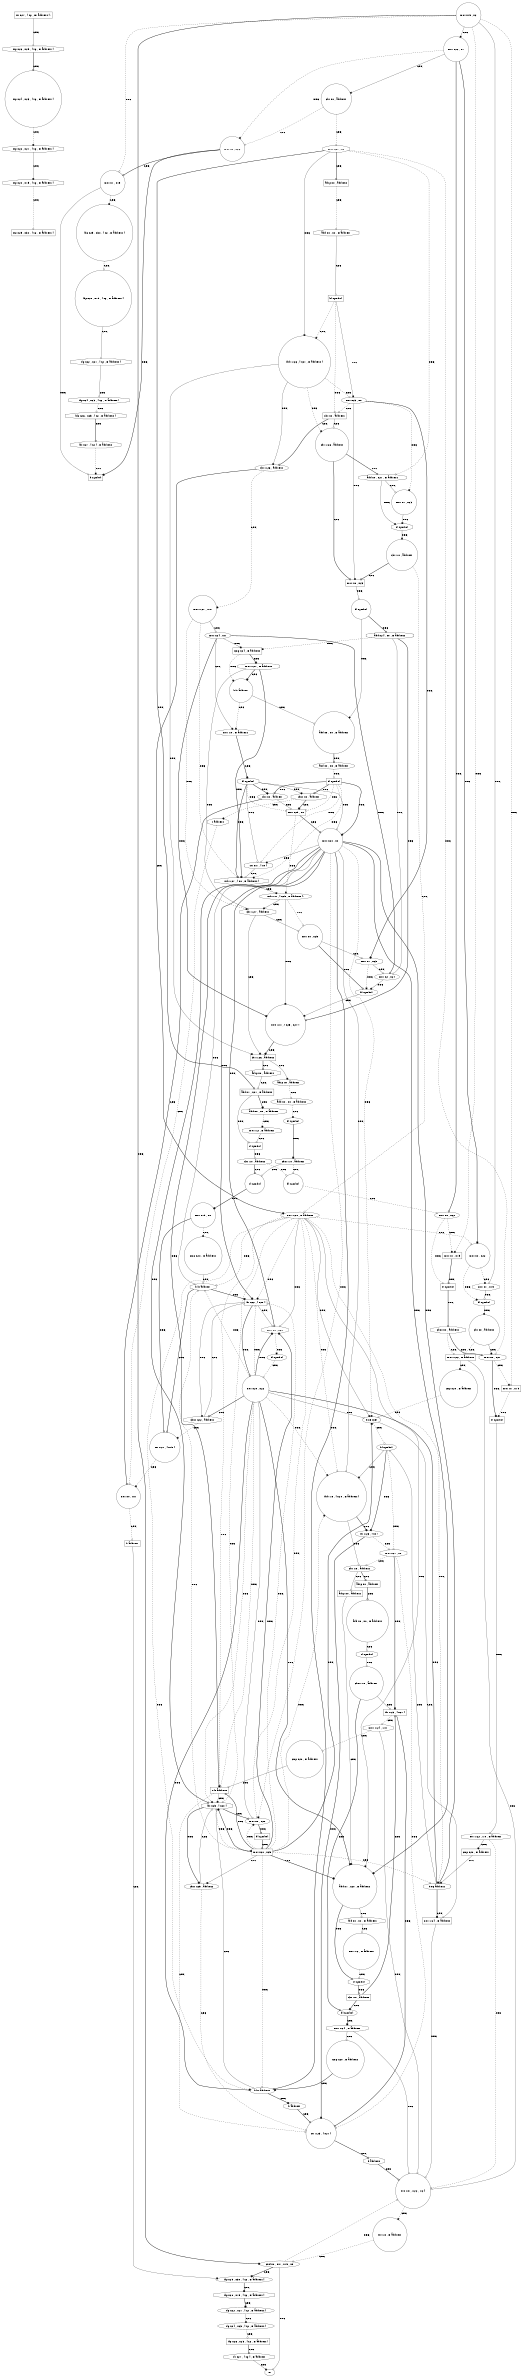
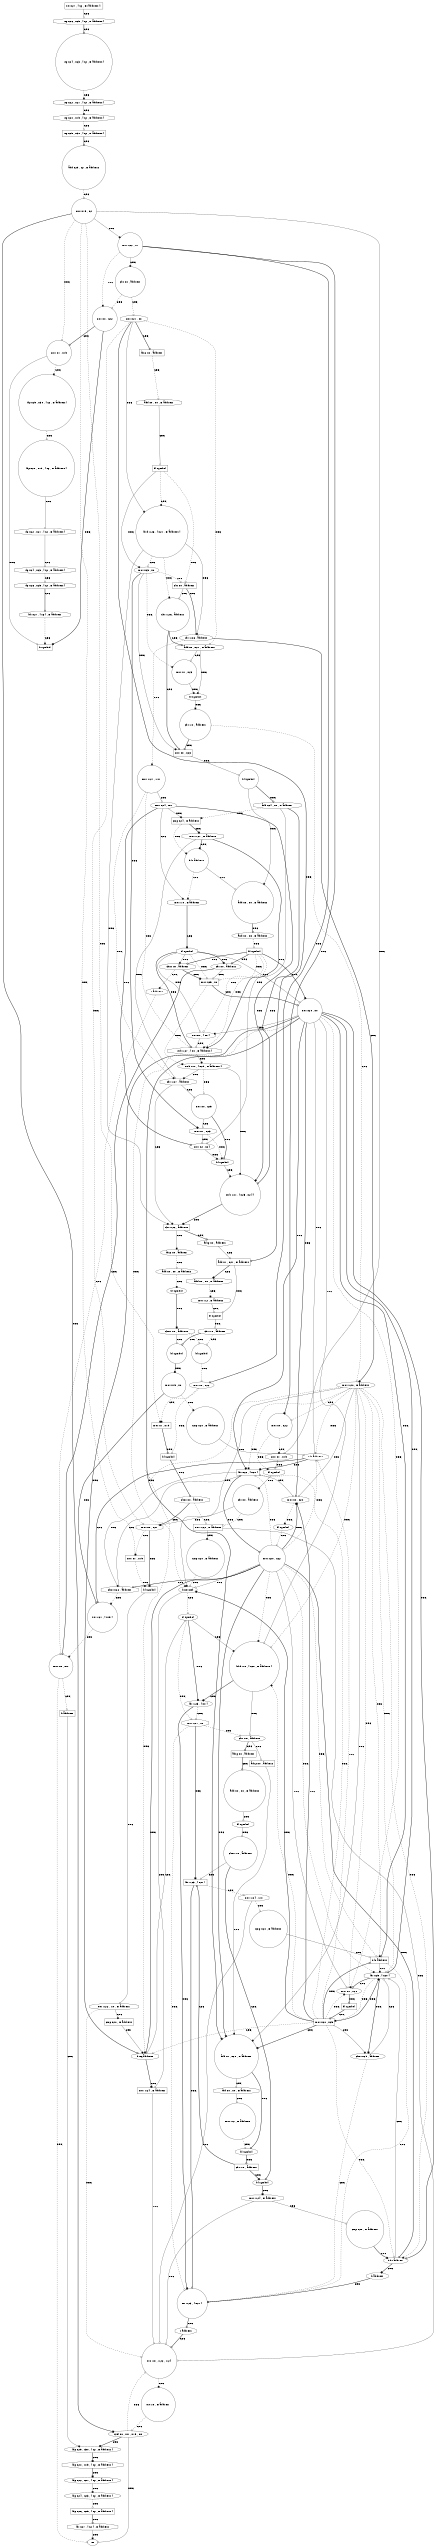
none -> (84, 168)
(288, 1860) -> (310, 2030)
none -> (57, 2121)
